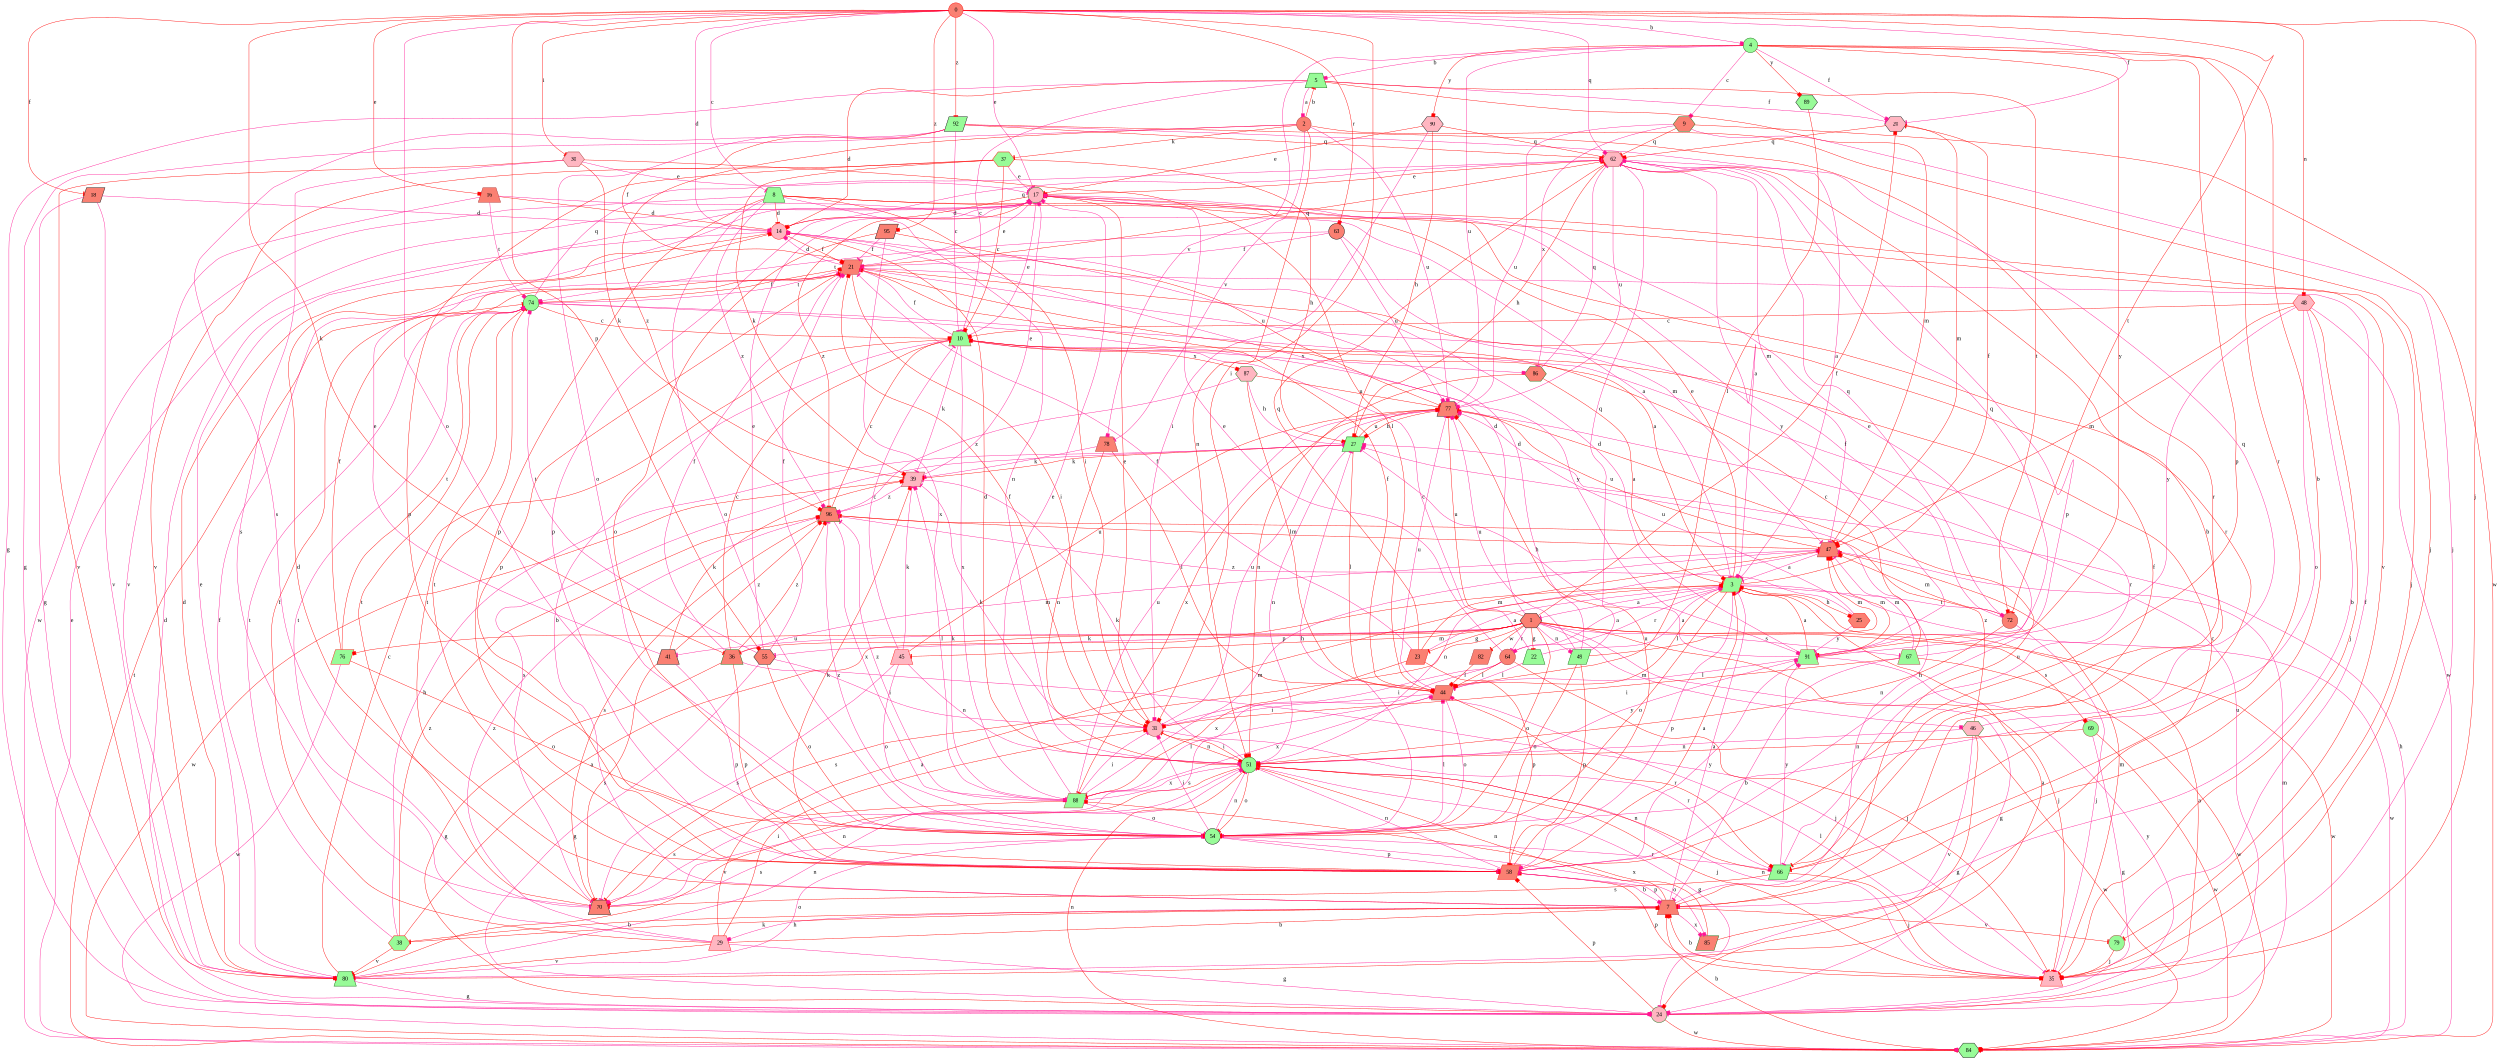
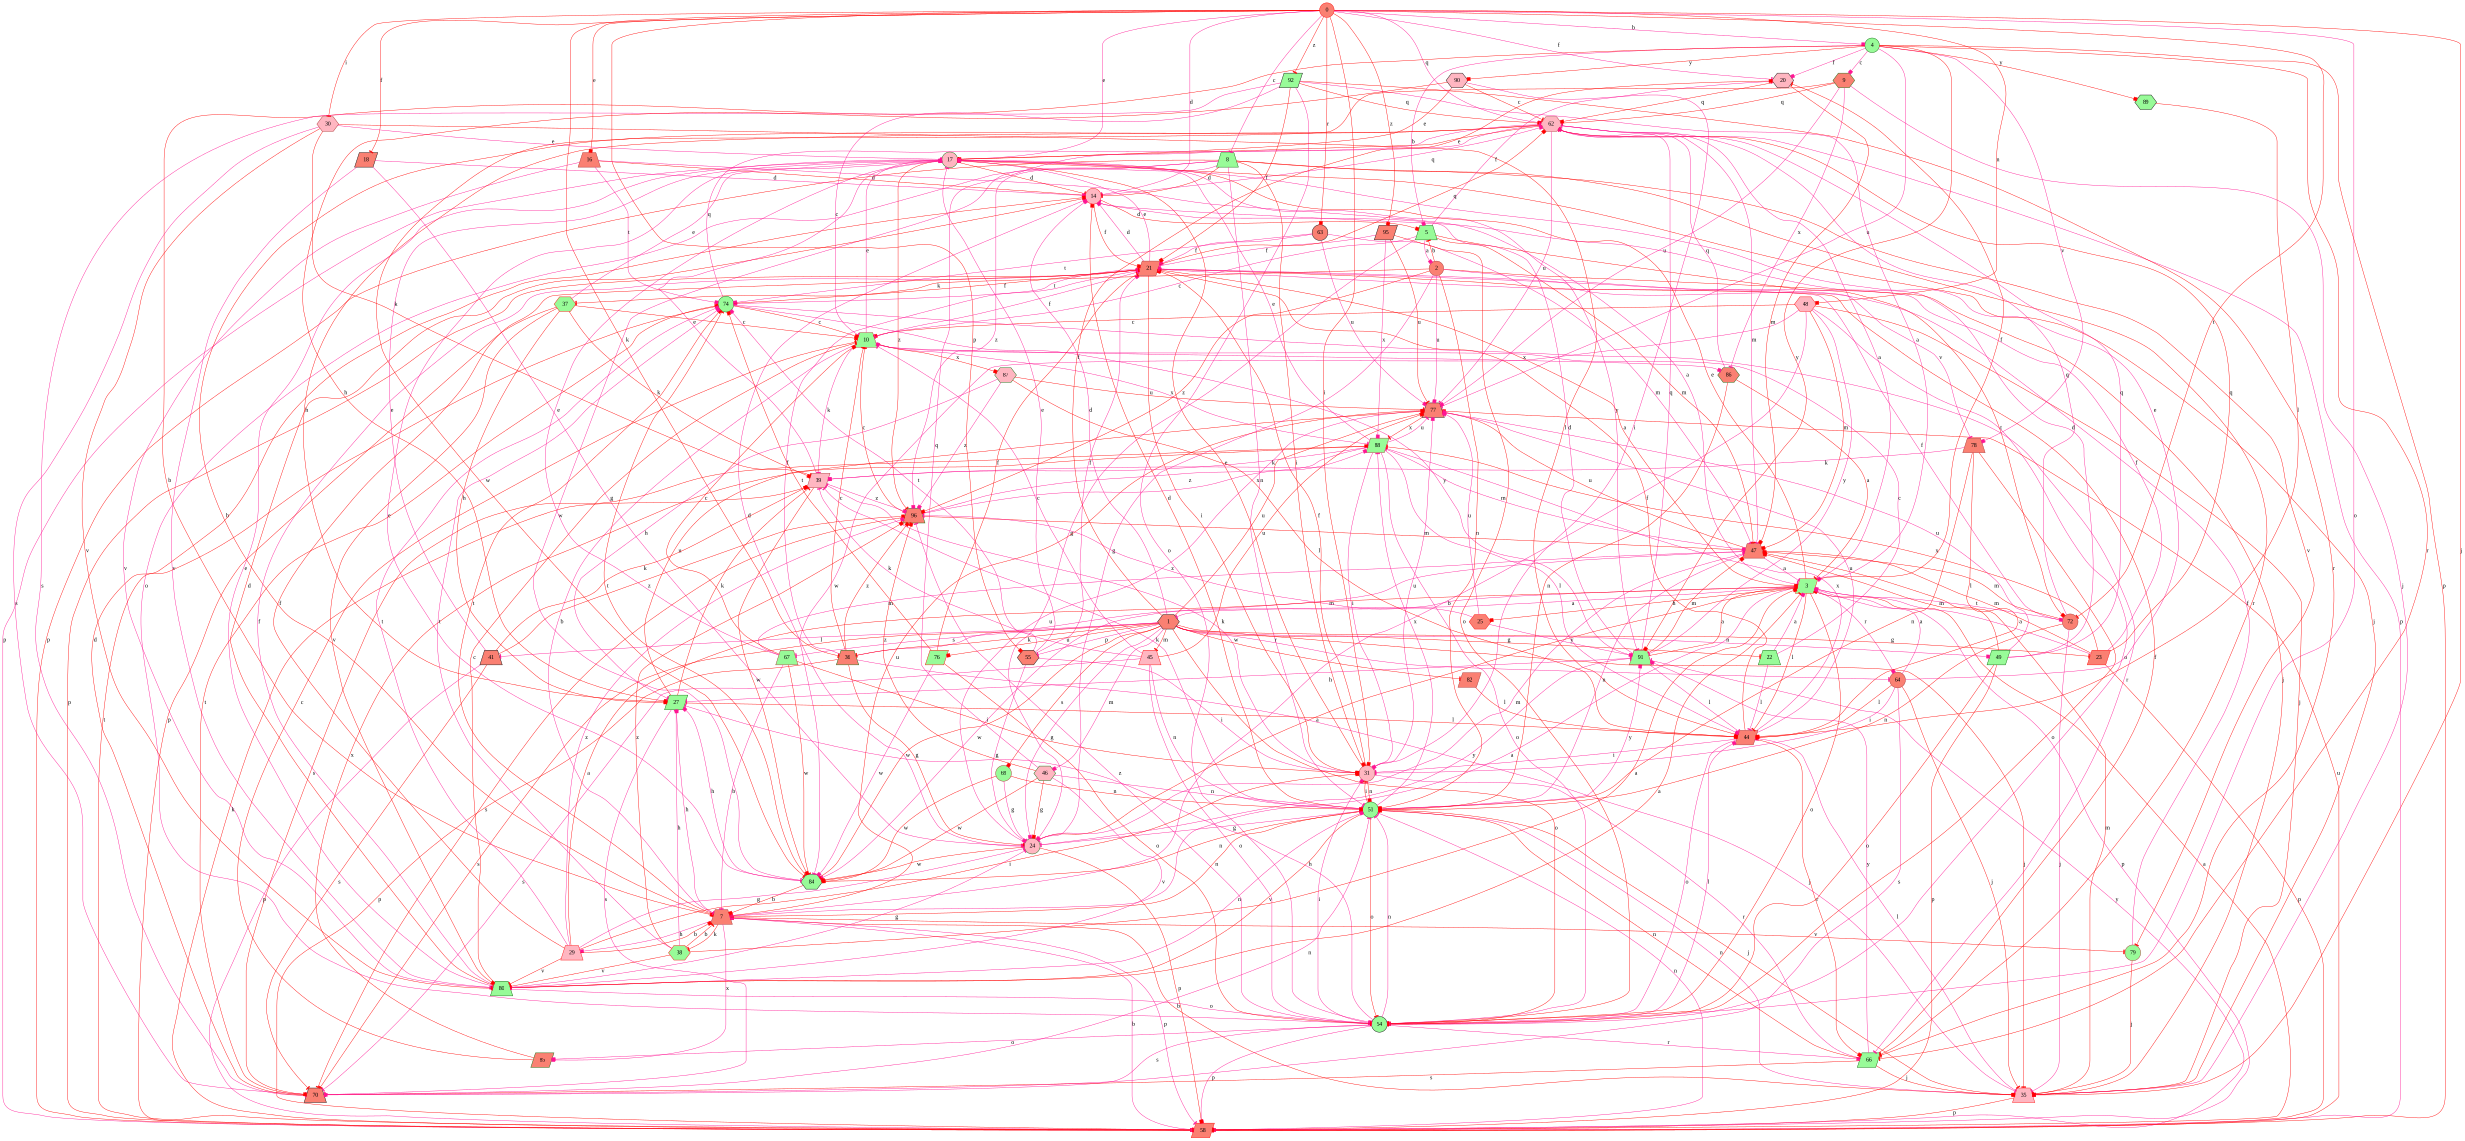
(998, 94) -> (1256, 223)
(1535, 142) -> (1519, 102)
(1402, 418) -> none
(1271, 607) -> none
(836, 789) -> (1896, 868)
